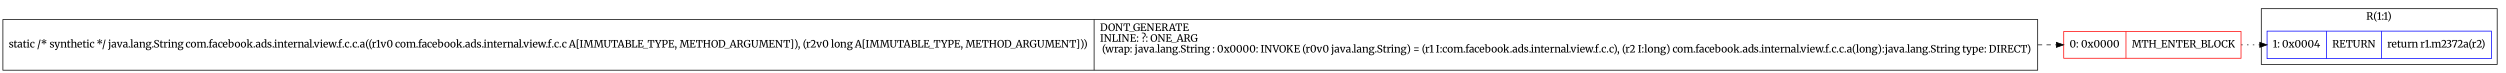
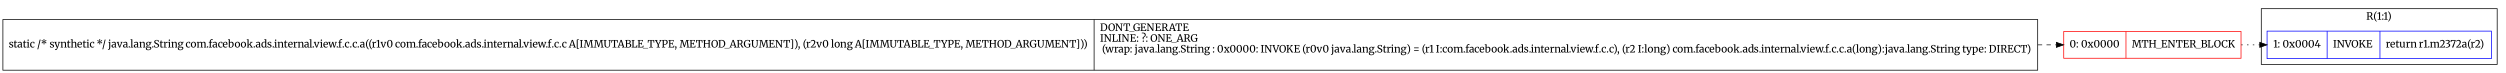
(2354, 45) -> (2353, 45)
